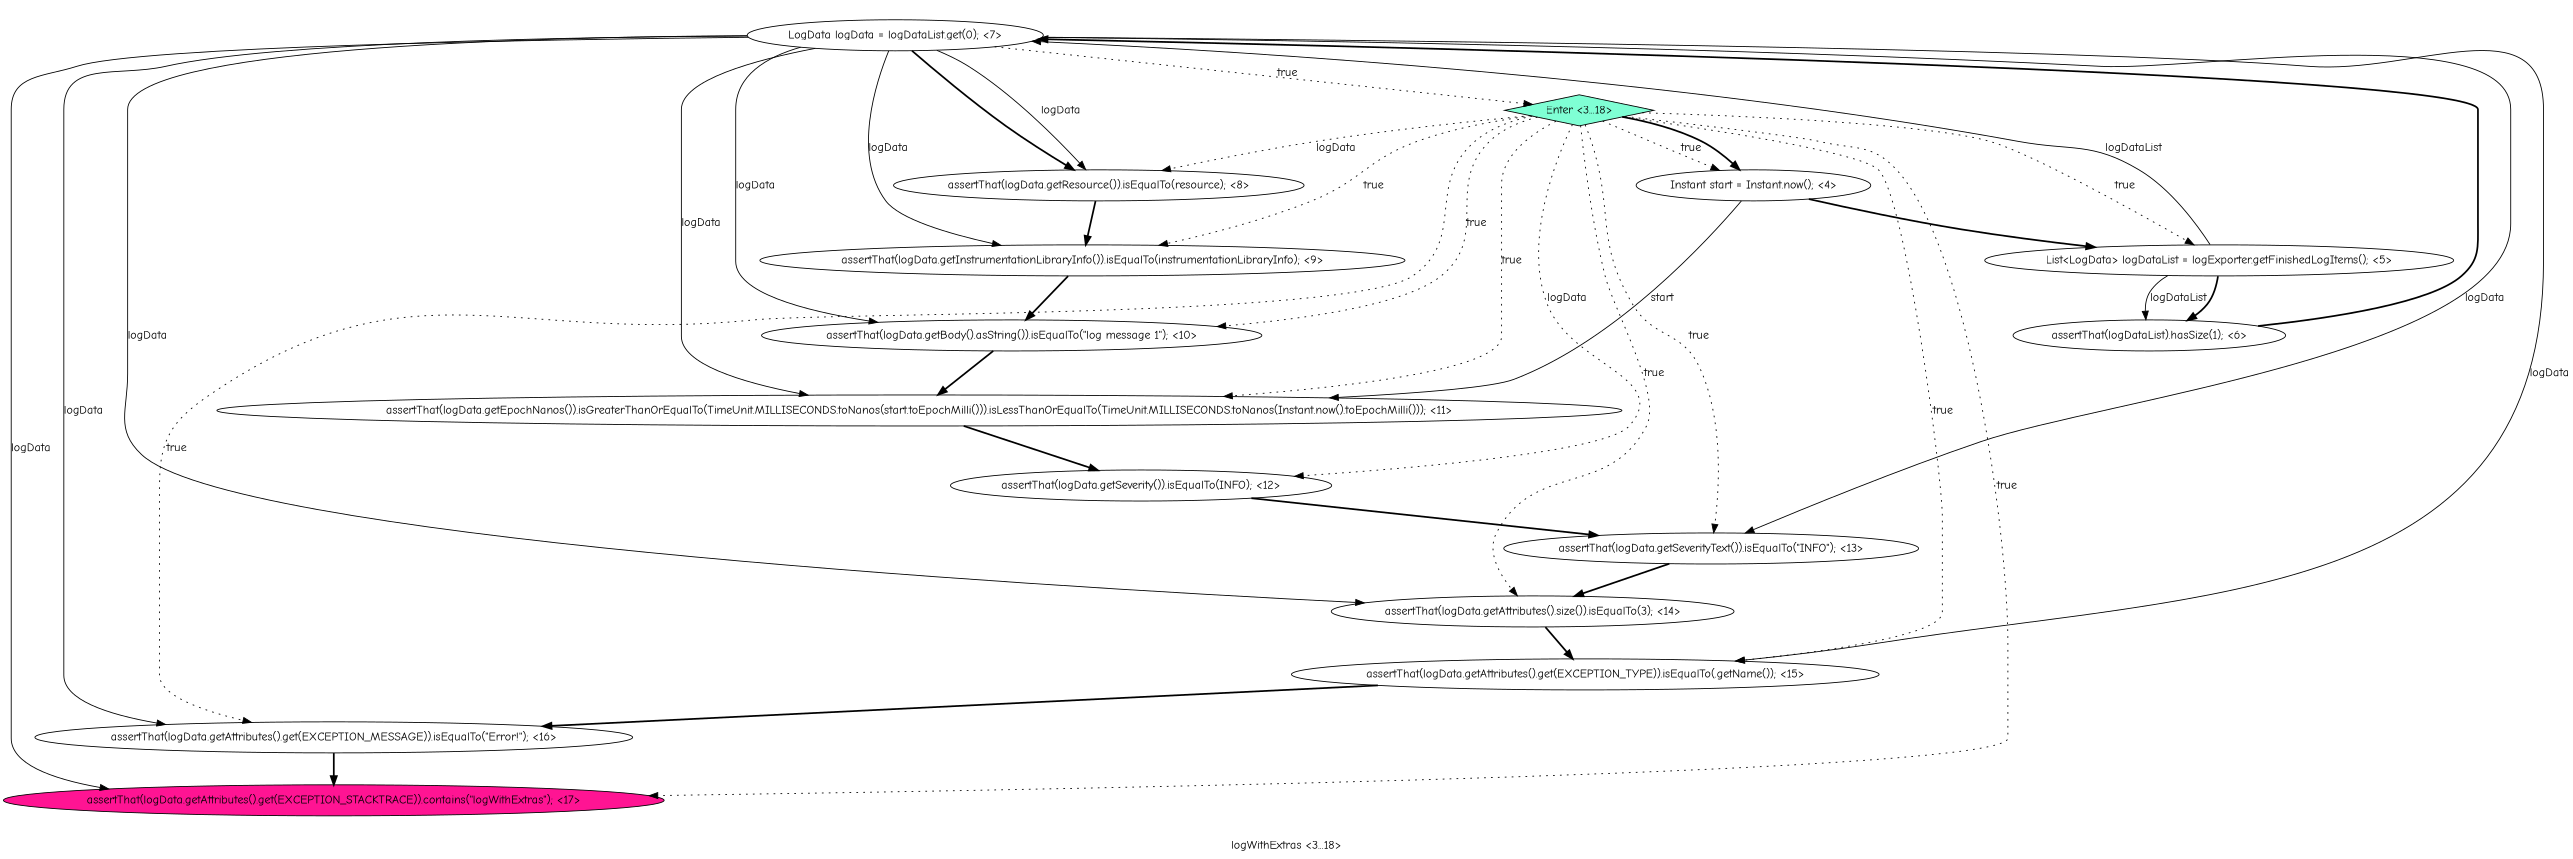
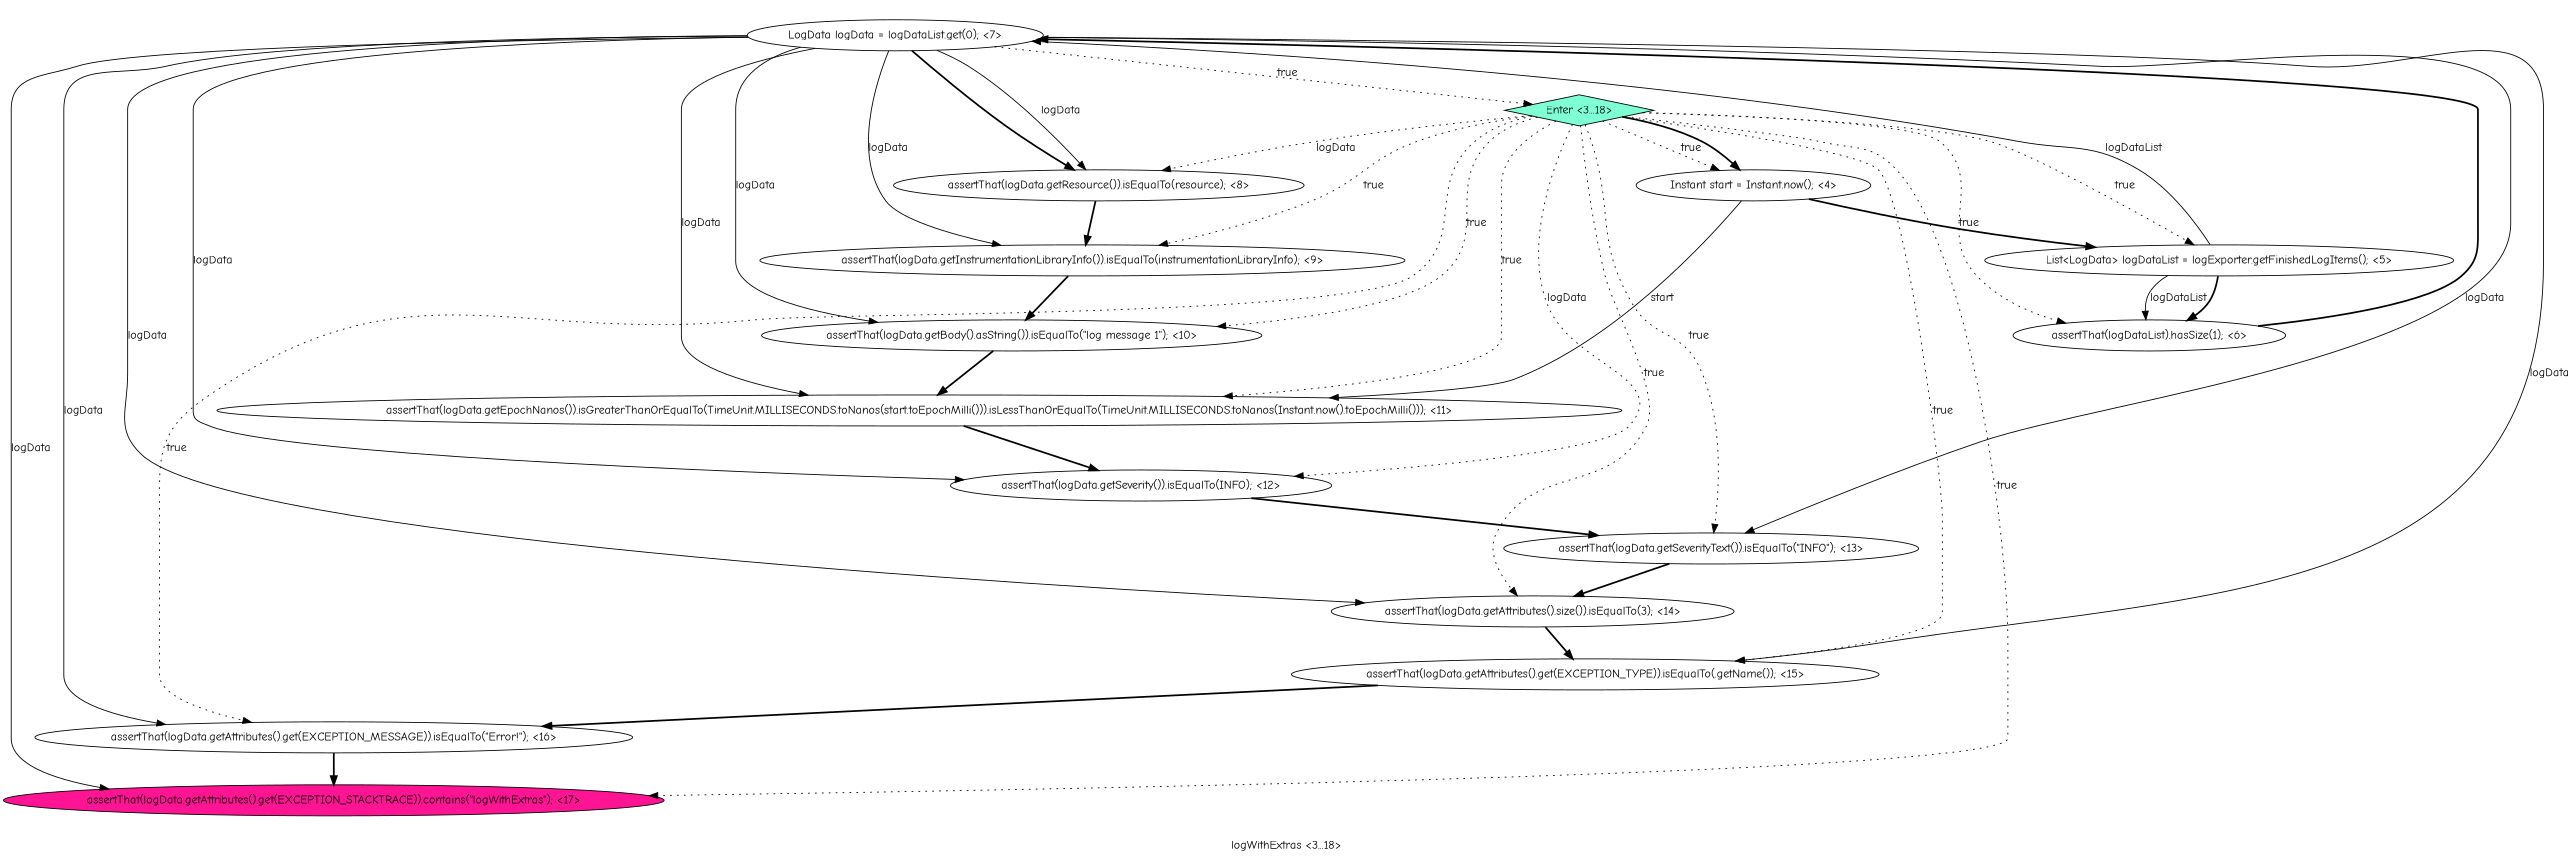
none -> (1937, 140)
none -> (193, 362)
